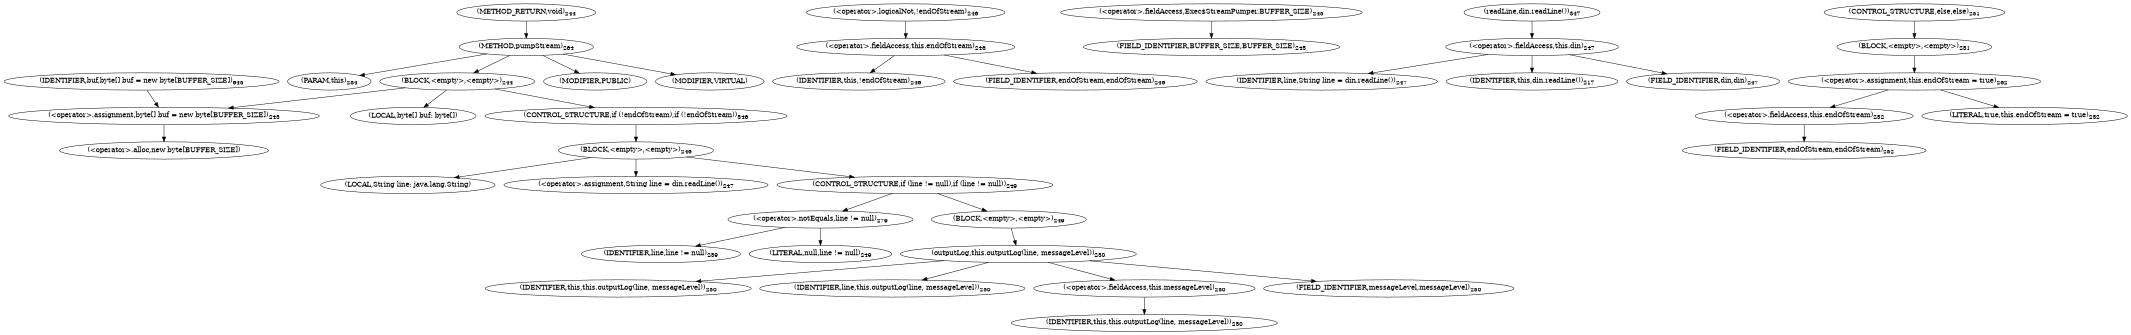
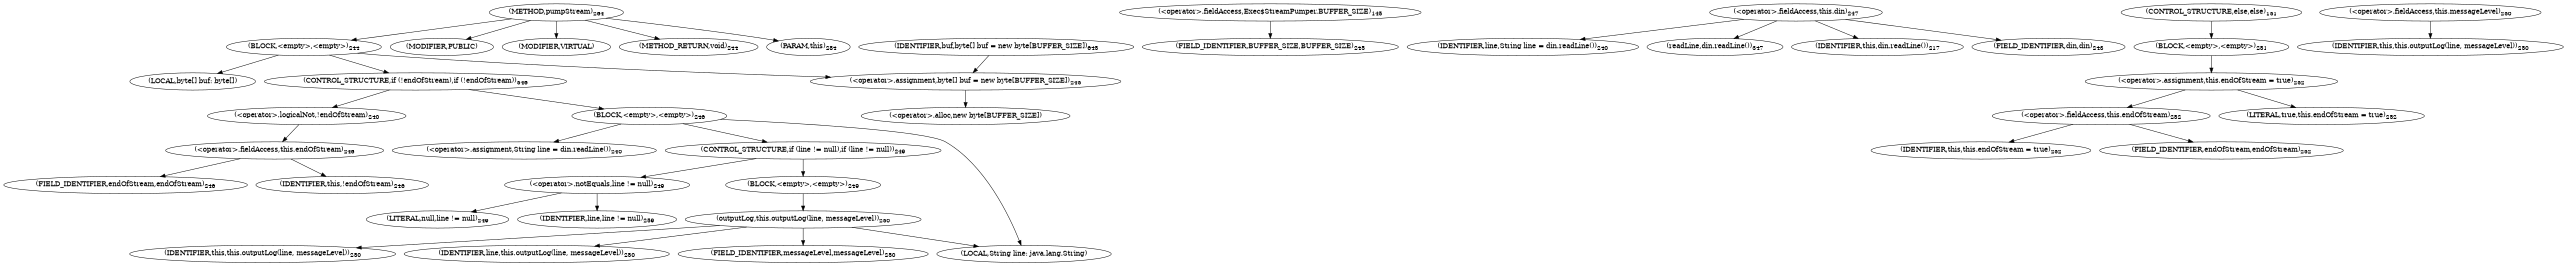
(973, 12) -> (374, 115)
(1318, 12) -> (1377, 12)
(1975, 12) -> (2272, 12)
(526, 27) -> (620, 29)
(1532, 27) -> (1758, 29)
(1401, 81) -> (1603, 46)
(1753, 81) -> (2098, 46)
(2002, 81) -> (2299, 81)
none -> (363, 98)
none -> (1981, 150)
(728, 184) -> (617, 150)
(882, 219) -> (659, 184)
(1079, 271) -> (913, 237)
